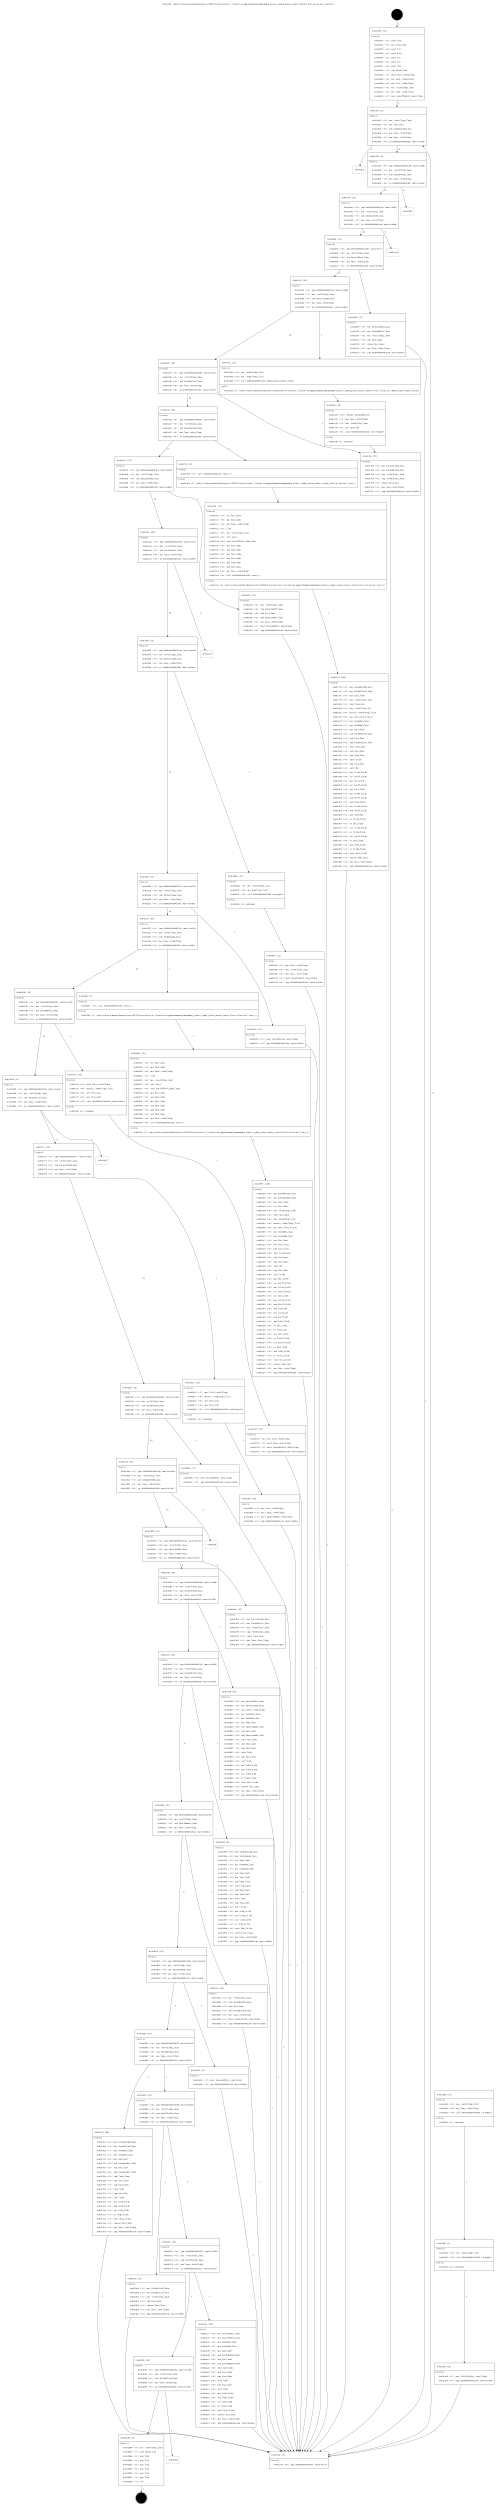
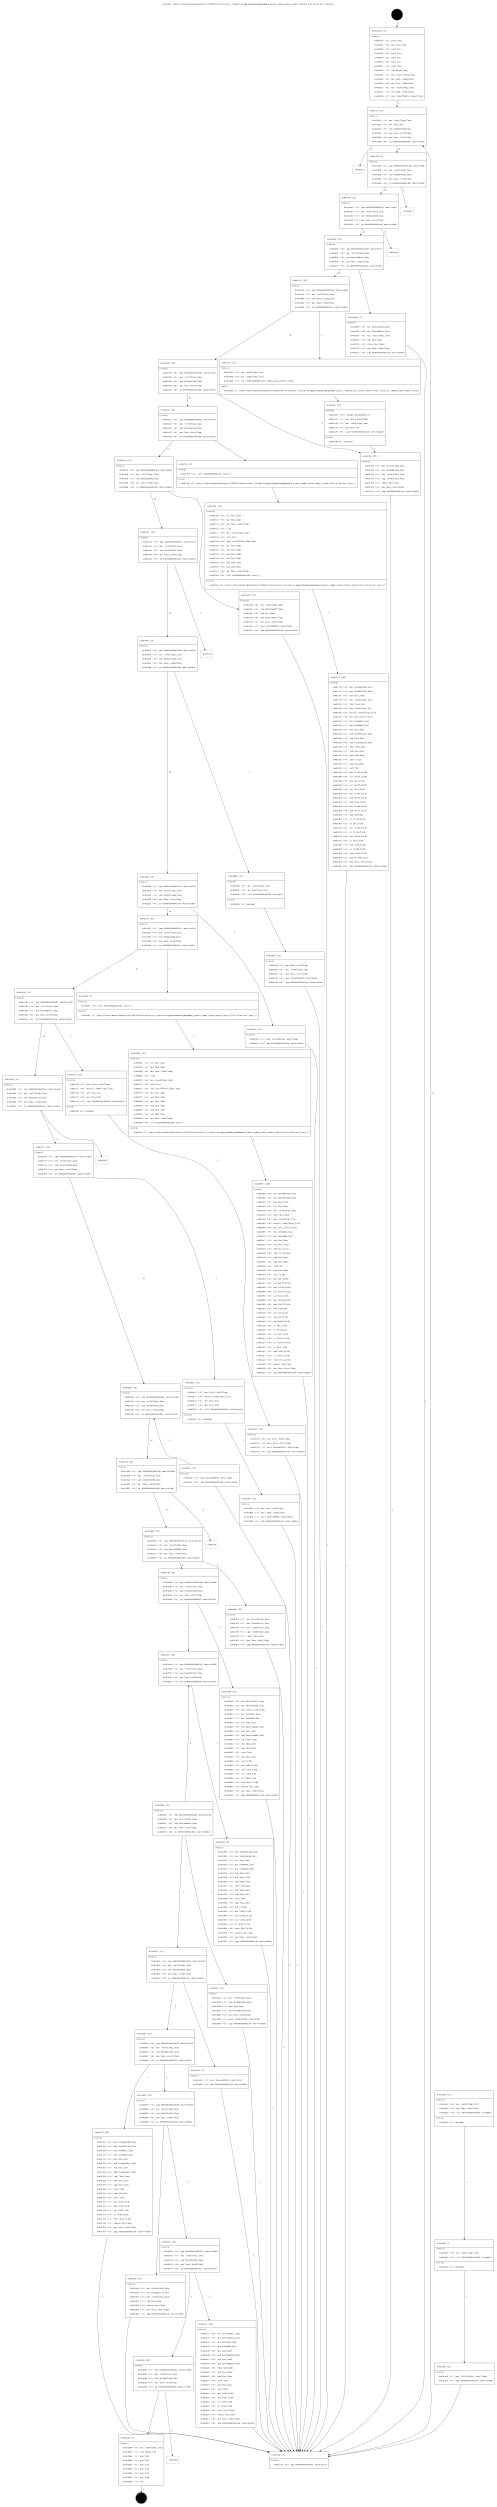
(183, 1441) -> (164, 1450)
(180, 1743) -> (188, 1744)
